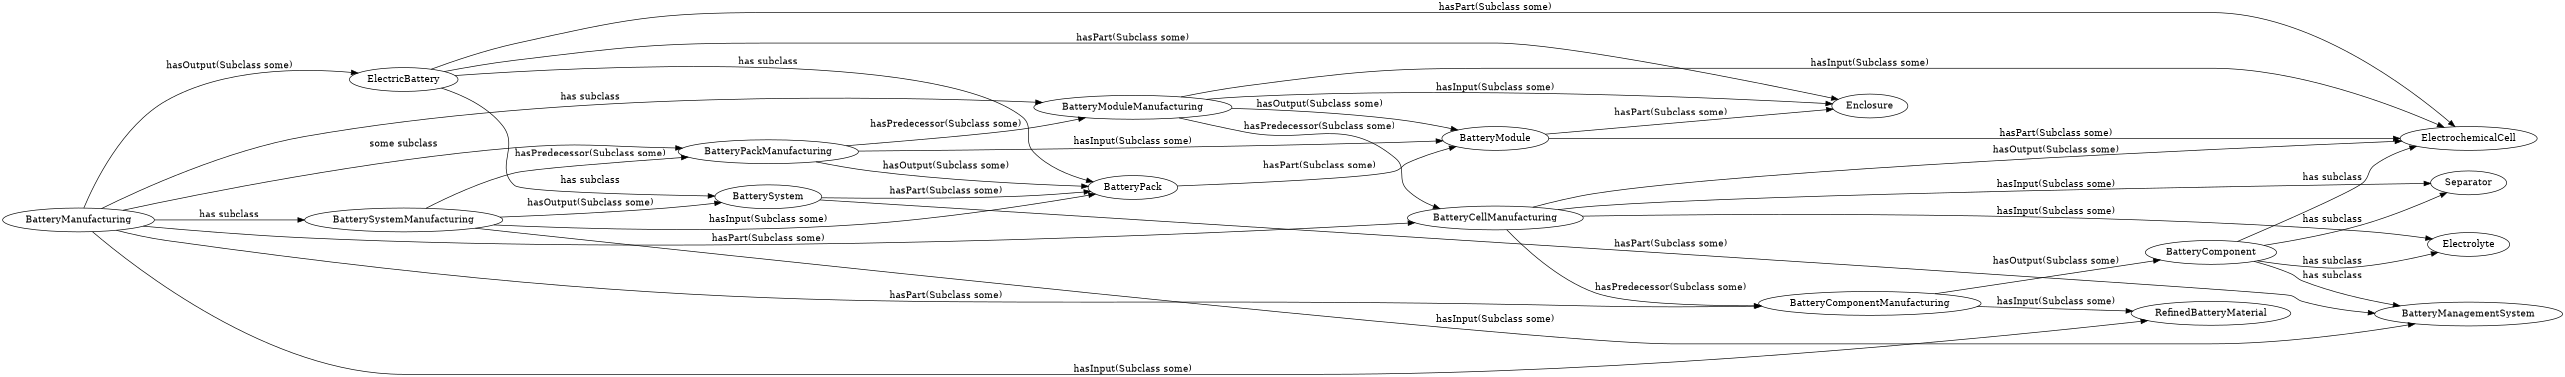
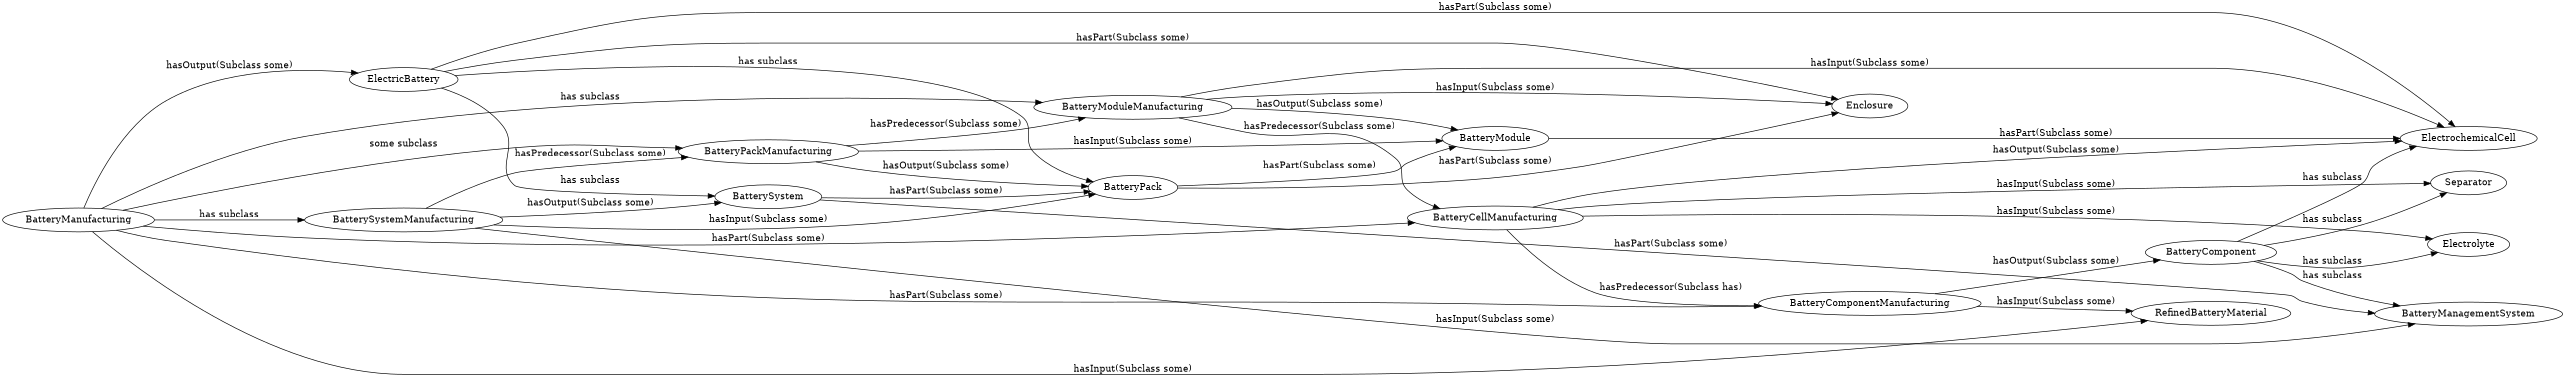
(1686, 122) -> (1508, 176)
(1671, 288) -> (1671, 288)
